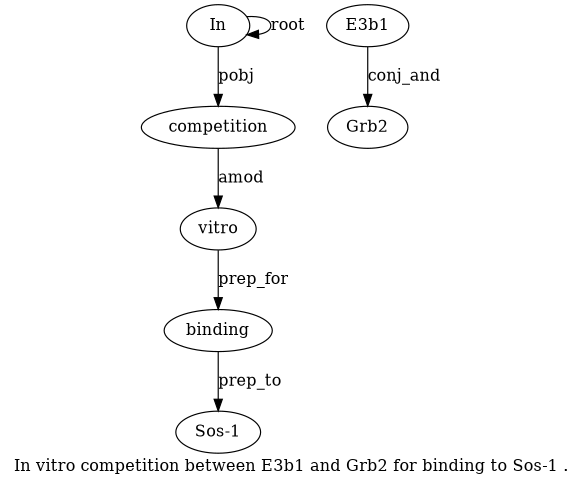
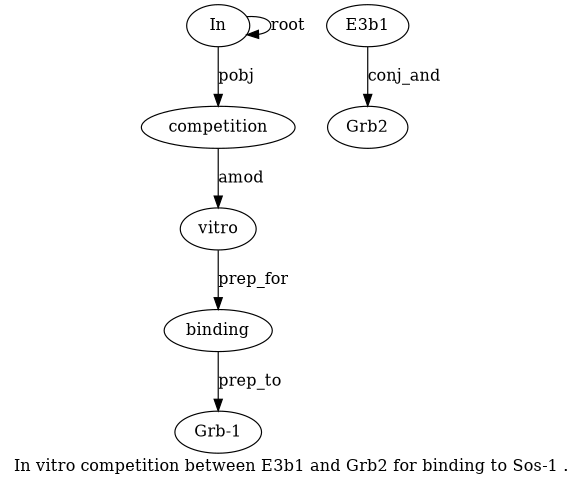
(218, 432) -> (218, 432)
